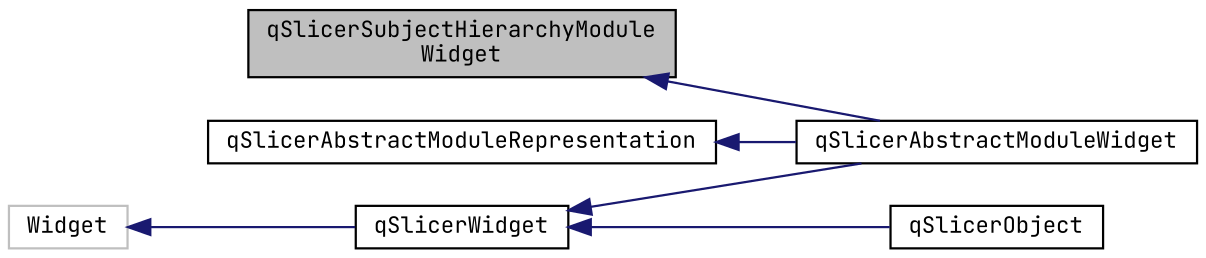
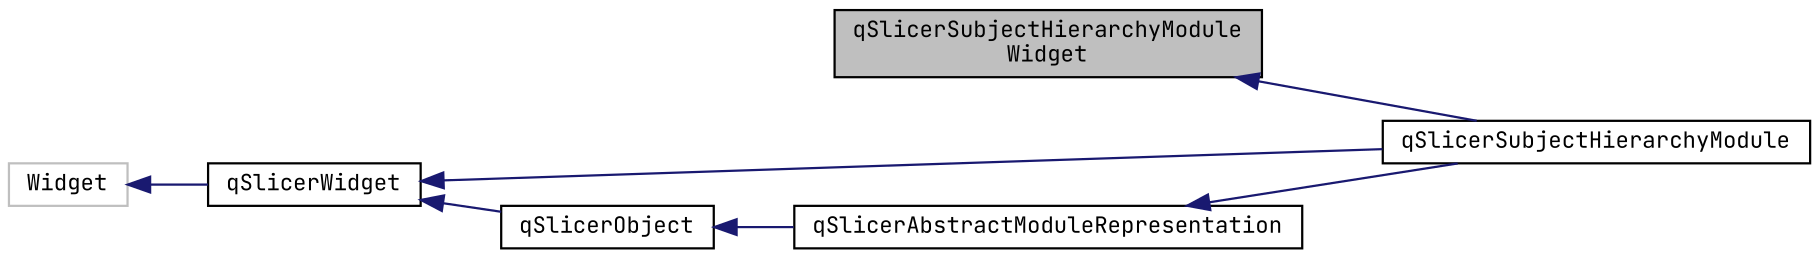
(997, 142) -> (1596, 142)
none -> (765, 227)
